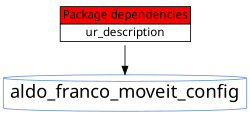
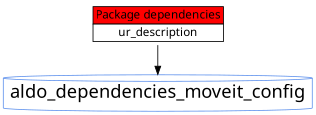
(125, 93) -> (158, 93)
